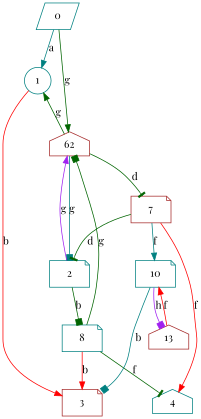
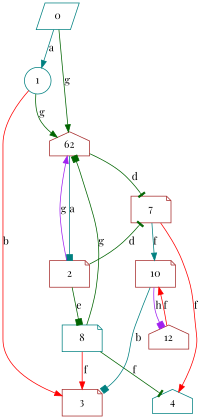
(56, 117) -> (38, 116)
(72, 209) -> (72, 209)
(102, 226) -> (116, 248)
(70, 274) -> (70, 274)
(155, 274) -> (155, 274)
(79, 306) -> (79, 306)
(169, 338) -> (169, 338)
(86, 371) -> (86, 371)
